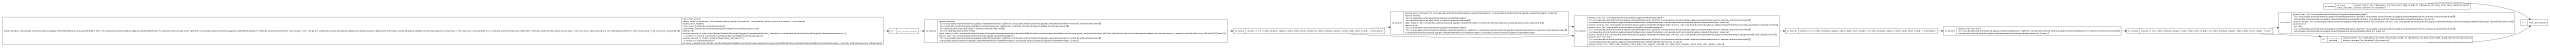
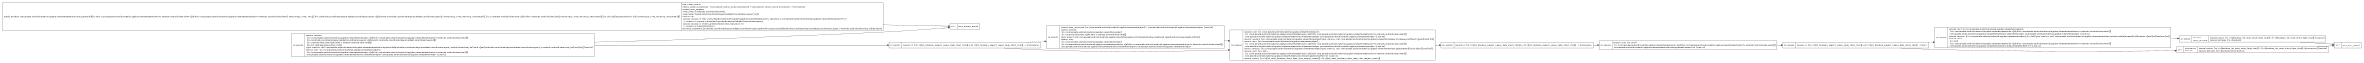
(921, 31) -> (771, 37)
none -> (2174, 38)
